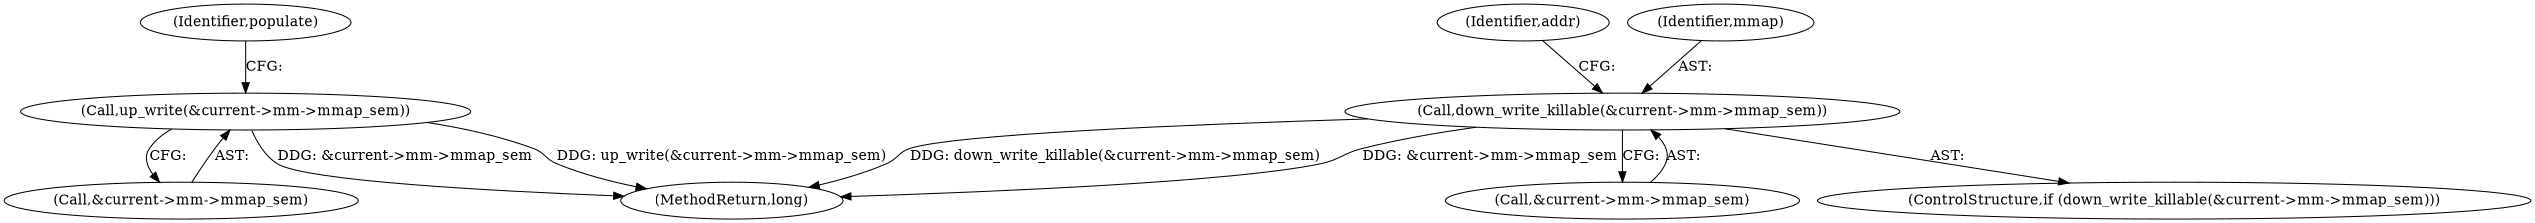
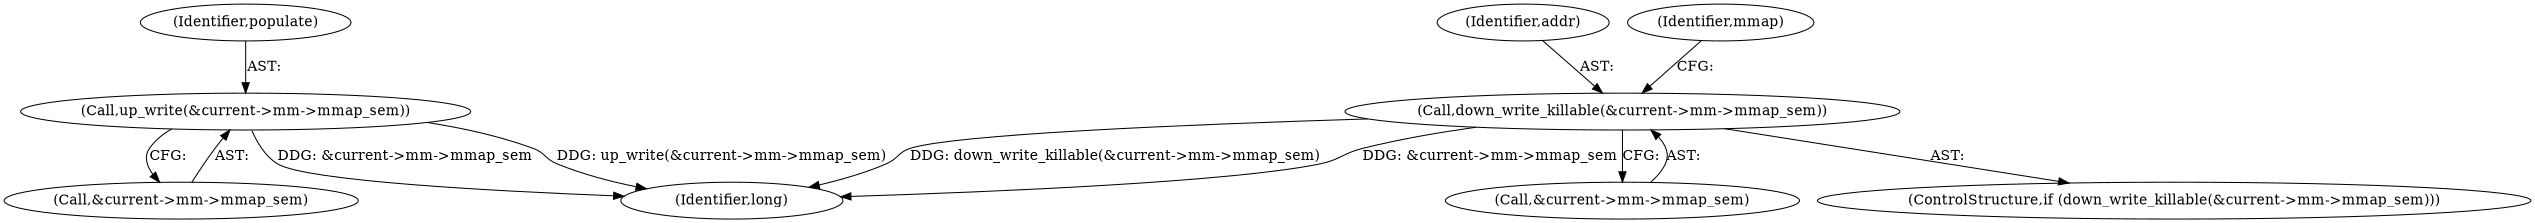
(267, 67) -> (267, 67)
(1599, 67) -> (1599, 67)
(1698, 67) -> (1698, 67)
(732, 201) -> (732, 201)
